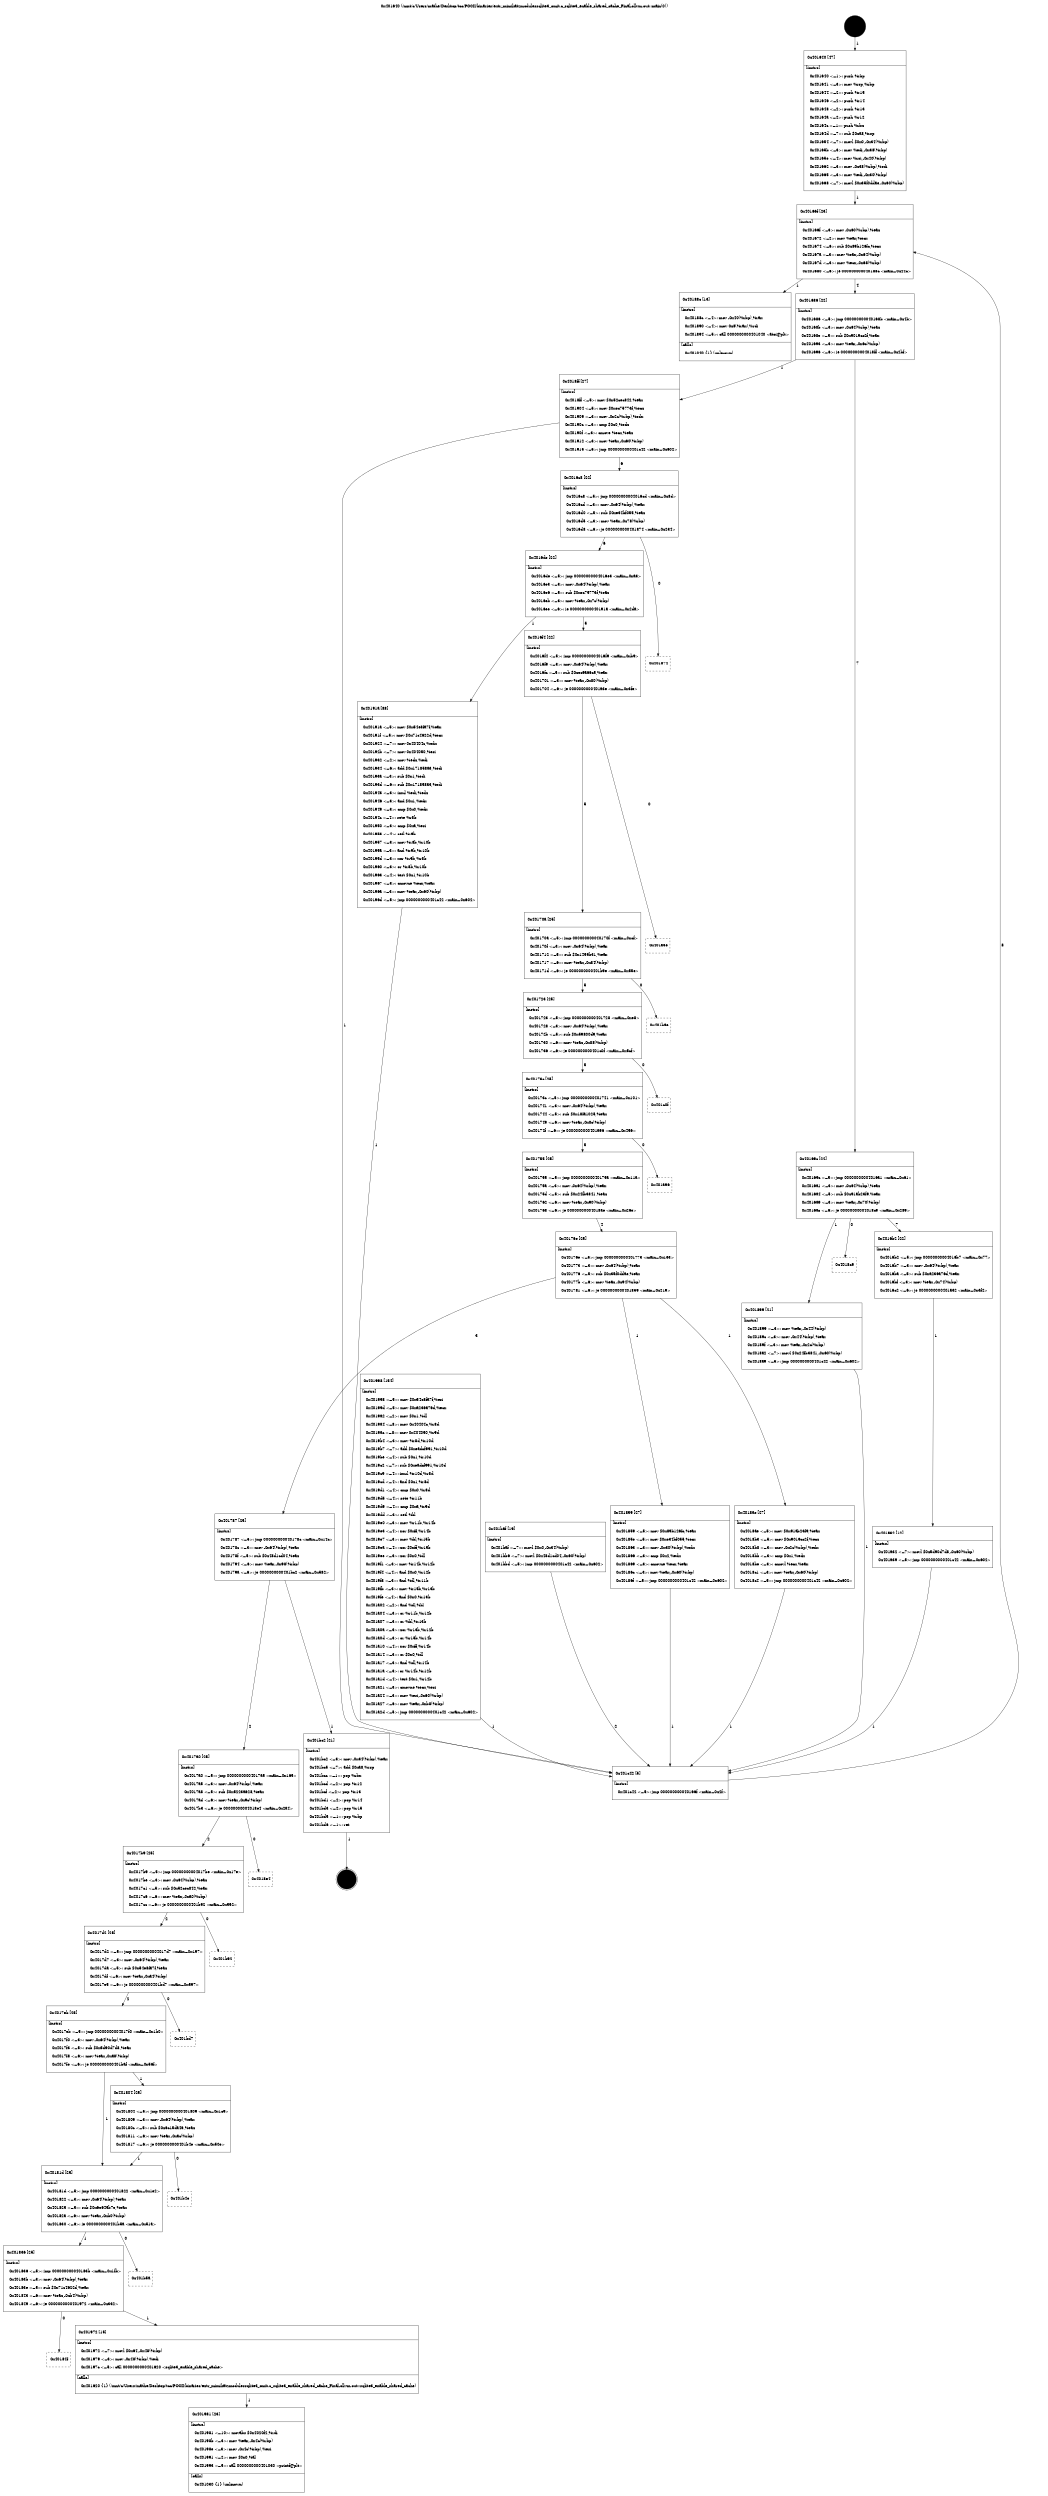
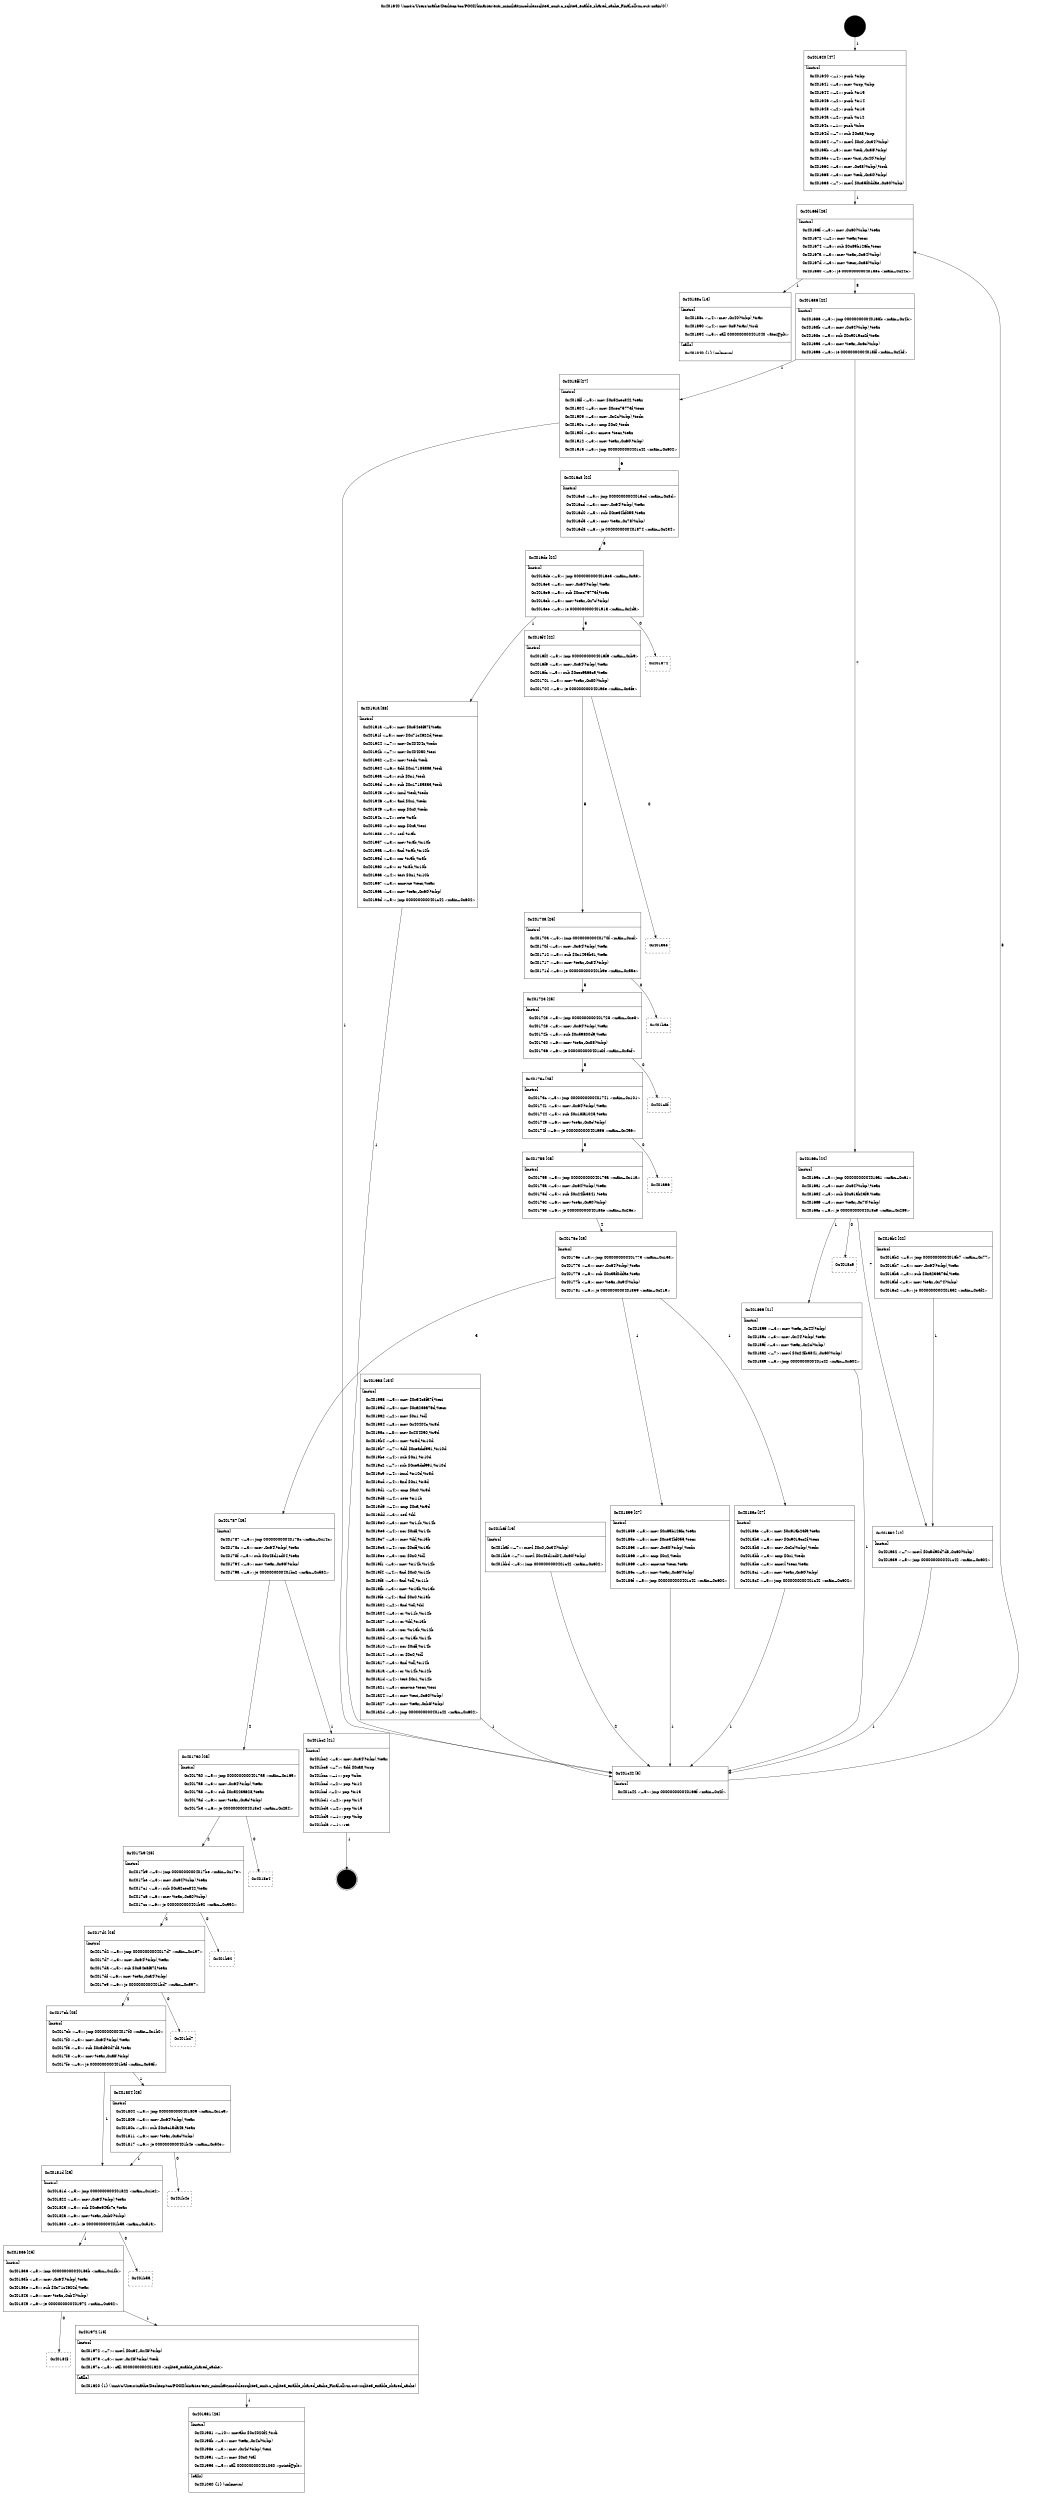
(857, 286) -> (857, 286)
(655, 594) -> (646, 634)
(893, 1224) -> (884, 1373)
